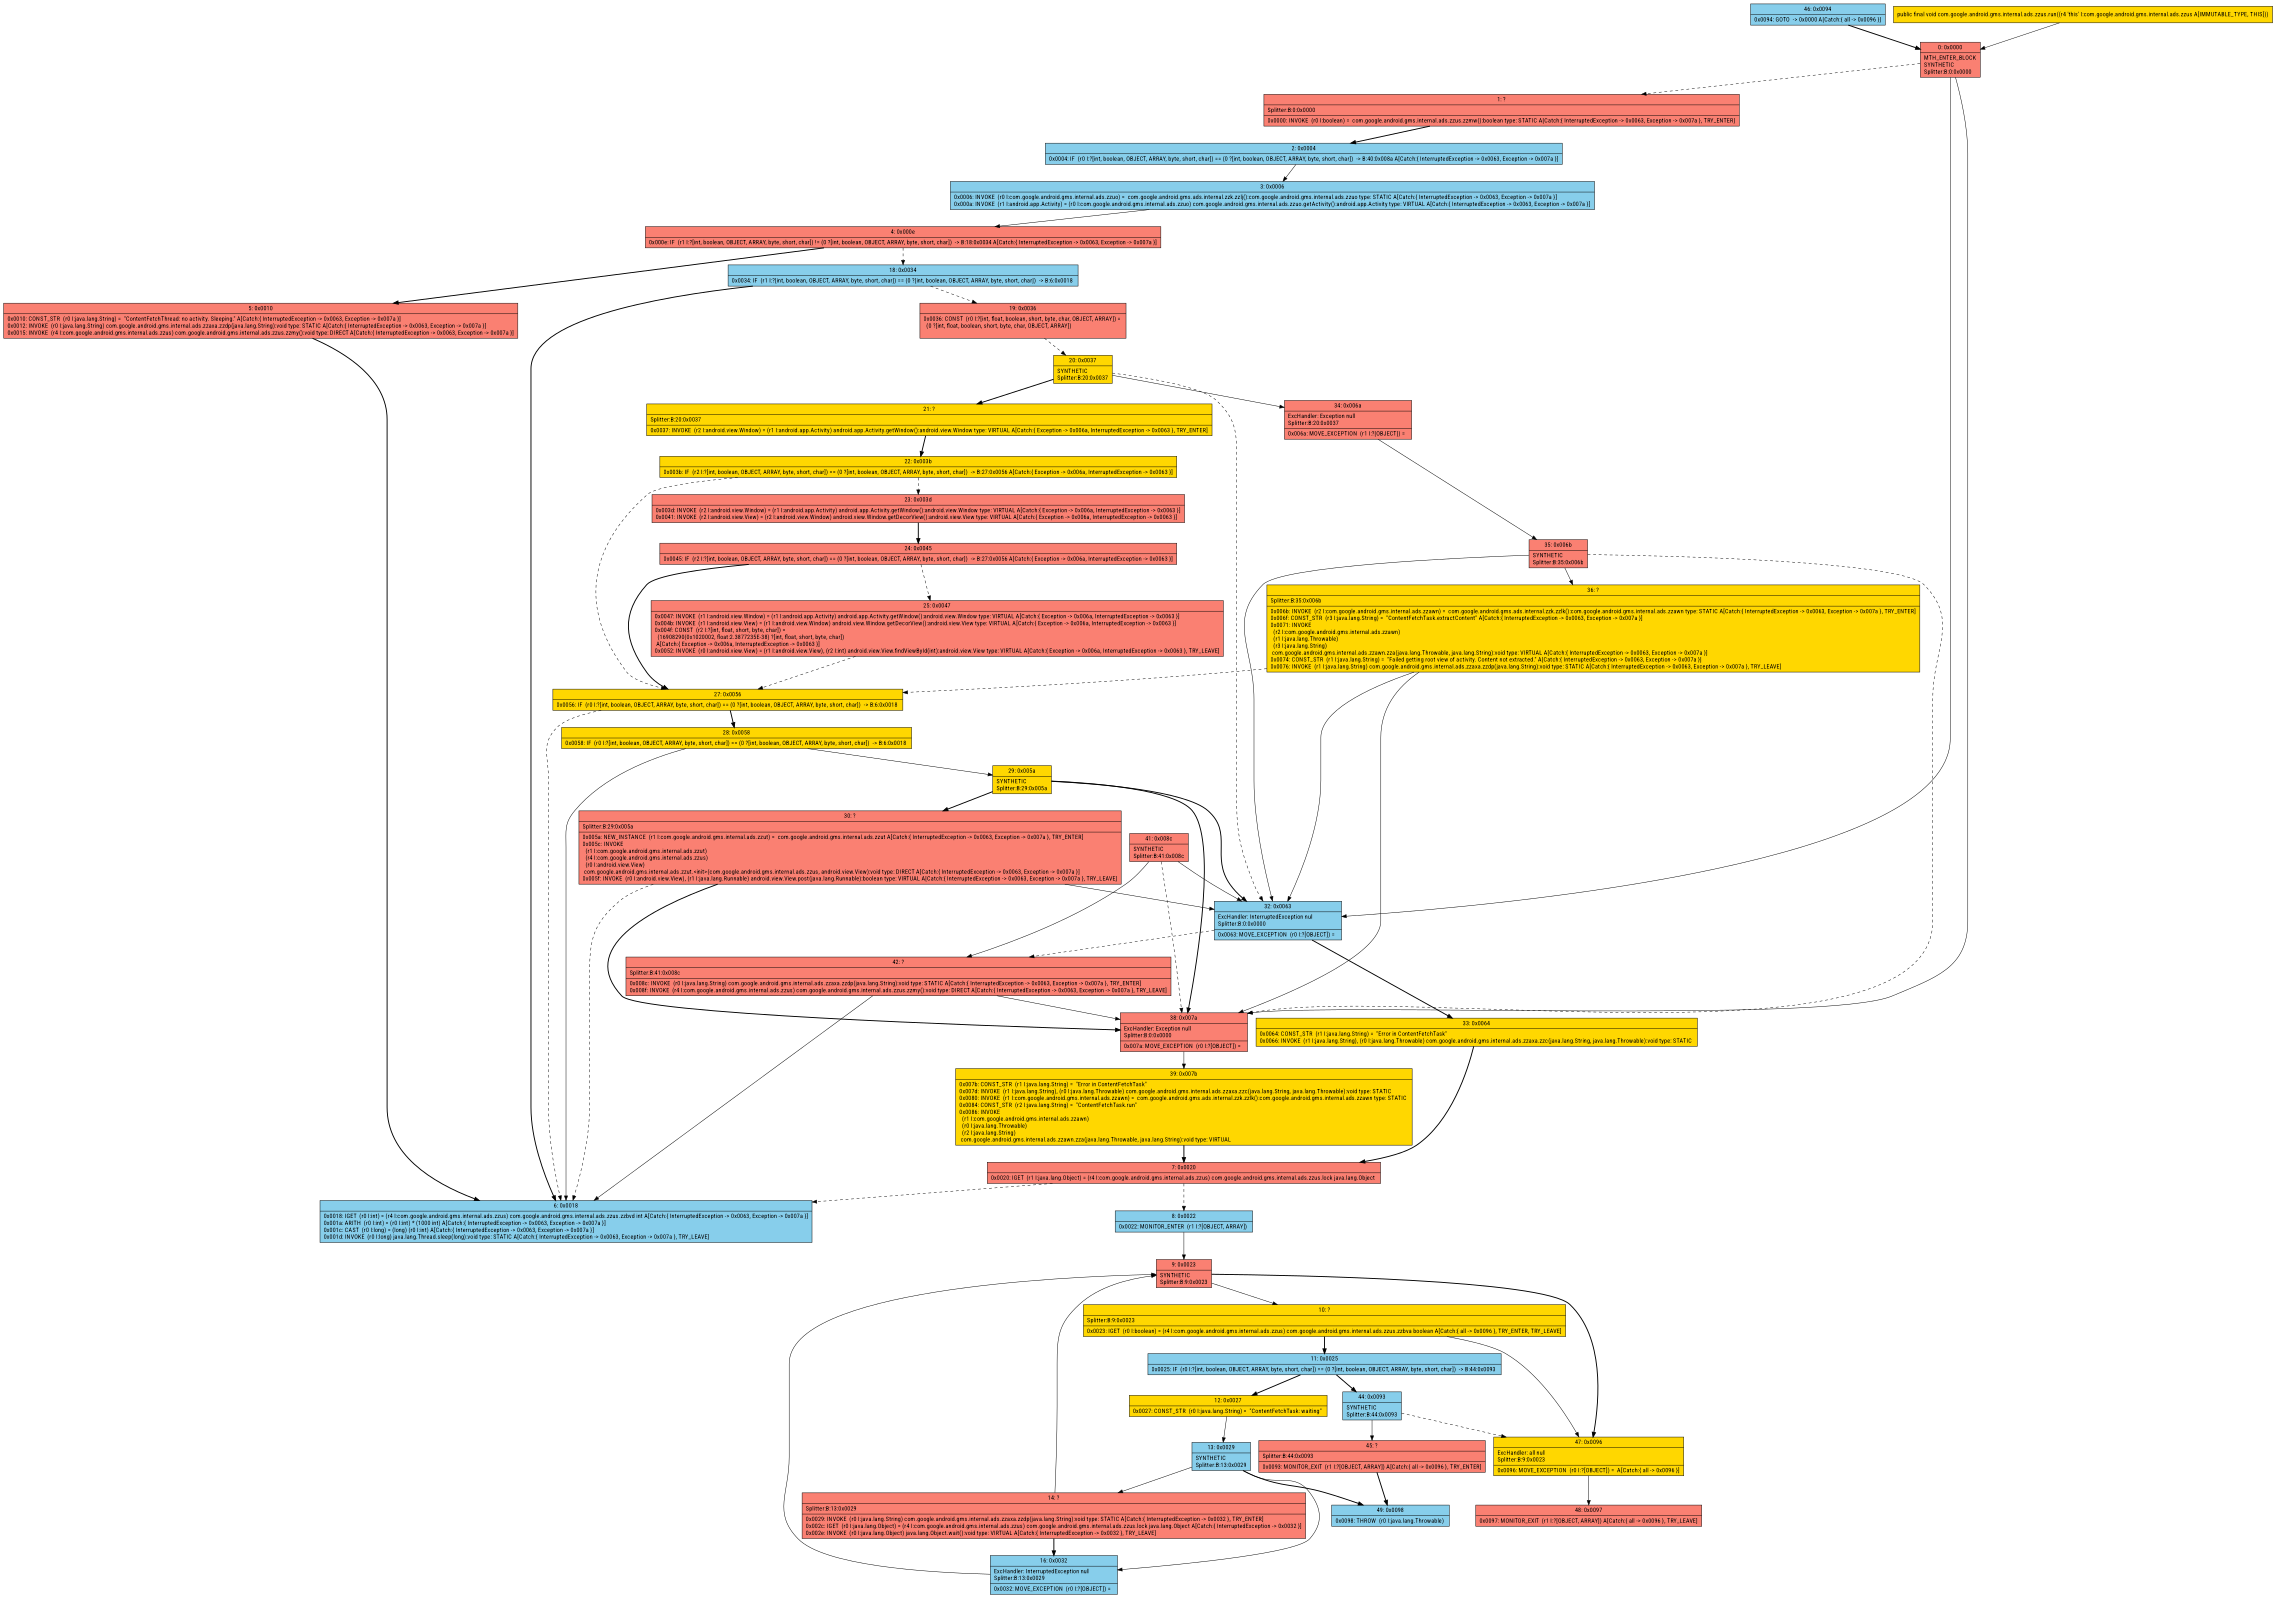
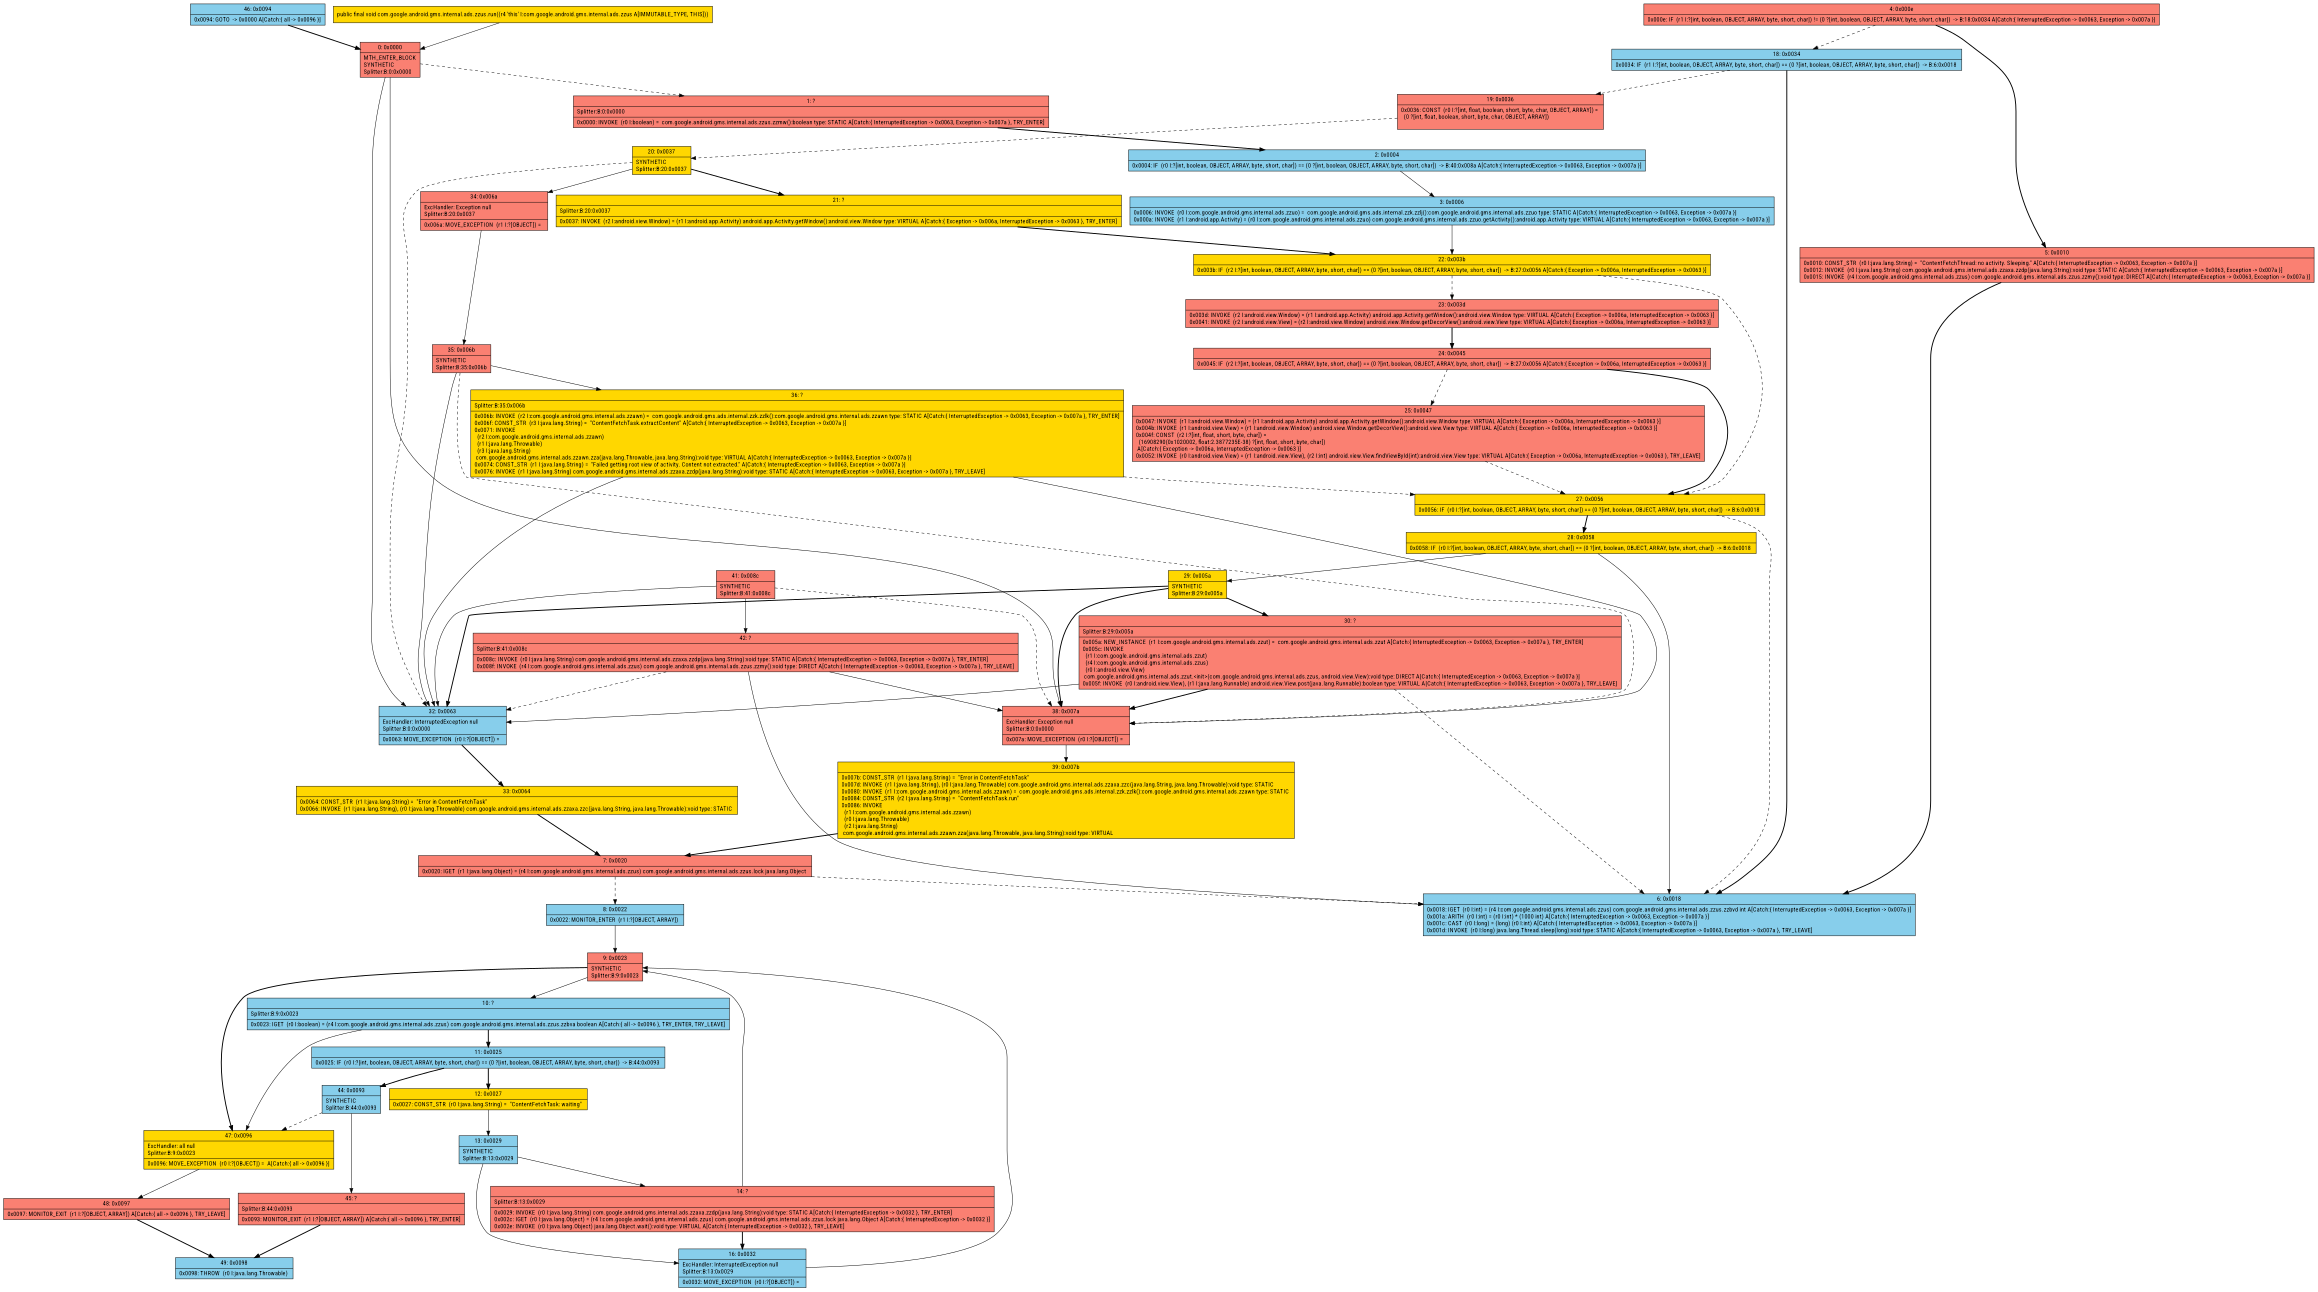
(1074, 218) -> (1452, 237)
(1124, 943) -> (589, 690)
(1325, 1321) -> (488, 1014)
(1298, 1487) -> (173, 1238)
